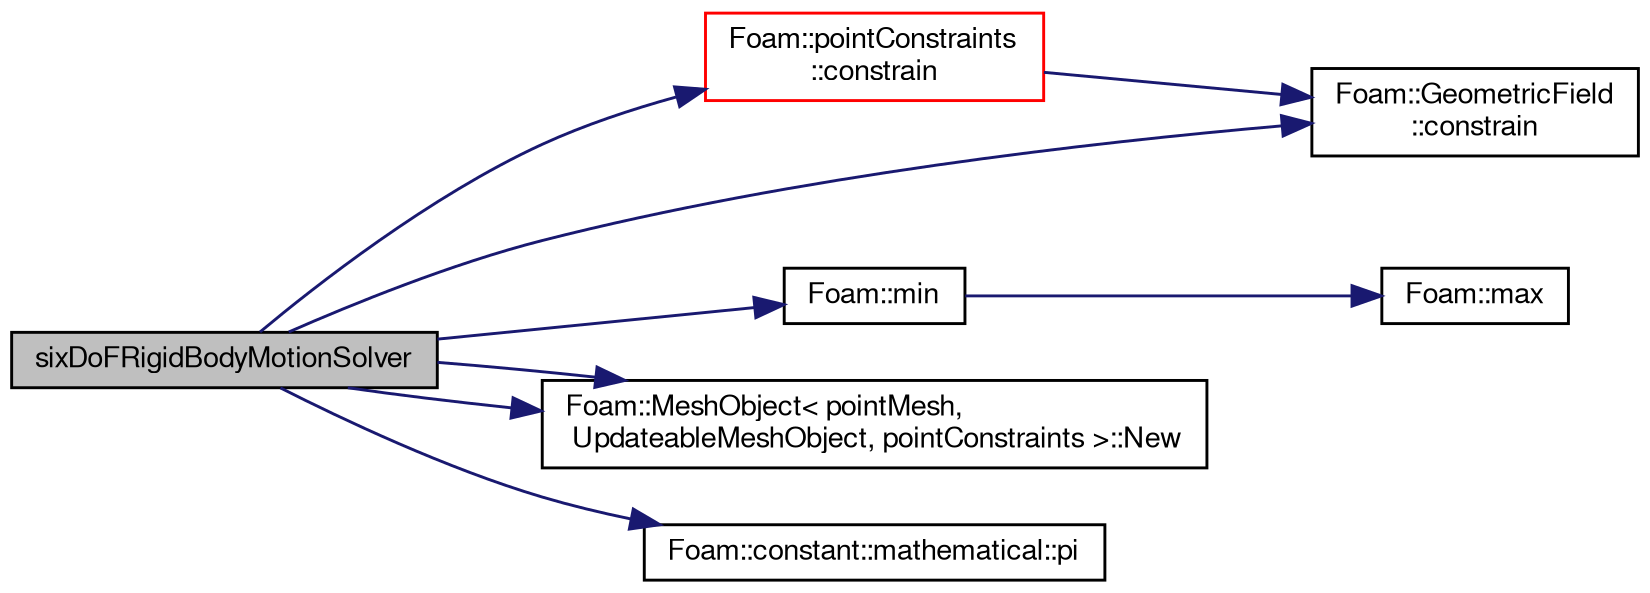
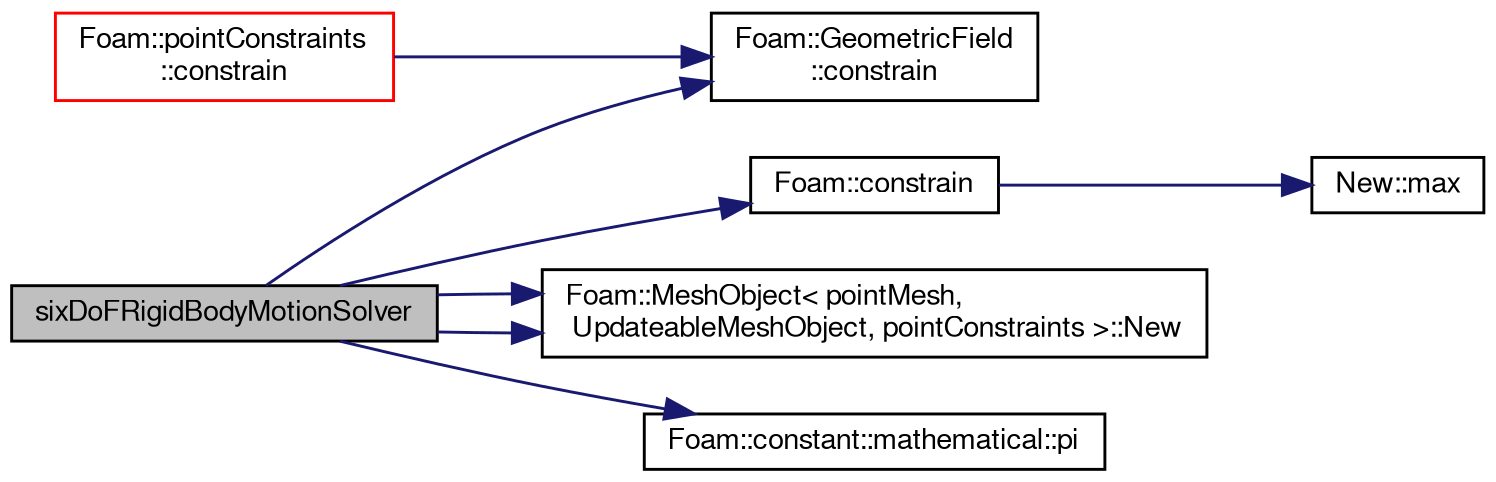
(455, 191) -> none
(875, 296) -> (875, 185)
(1475, 296) -> (1398, 185)
